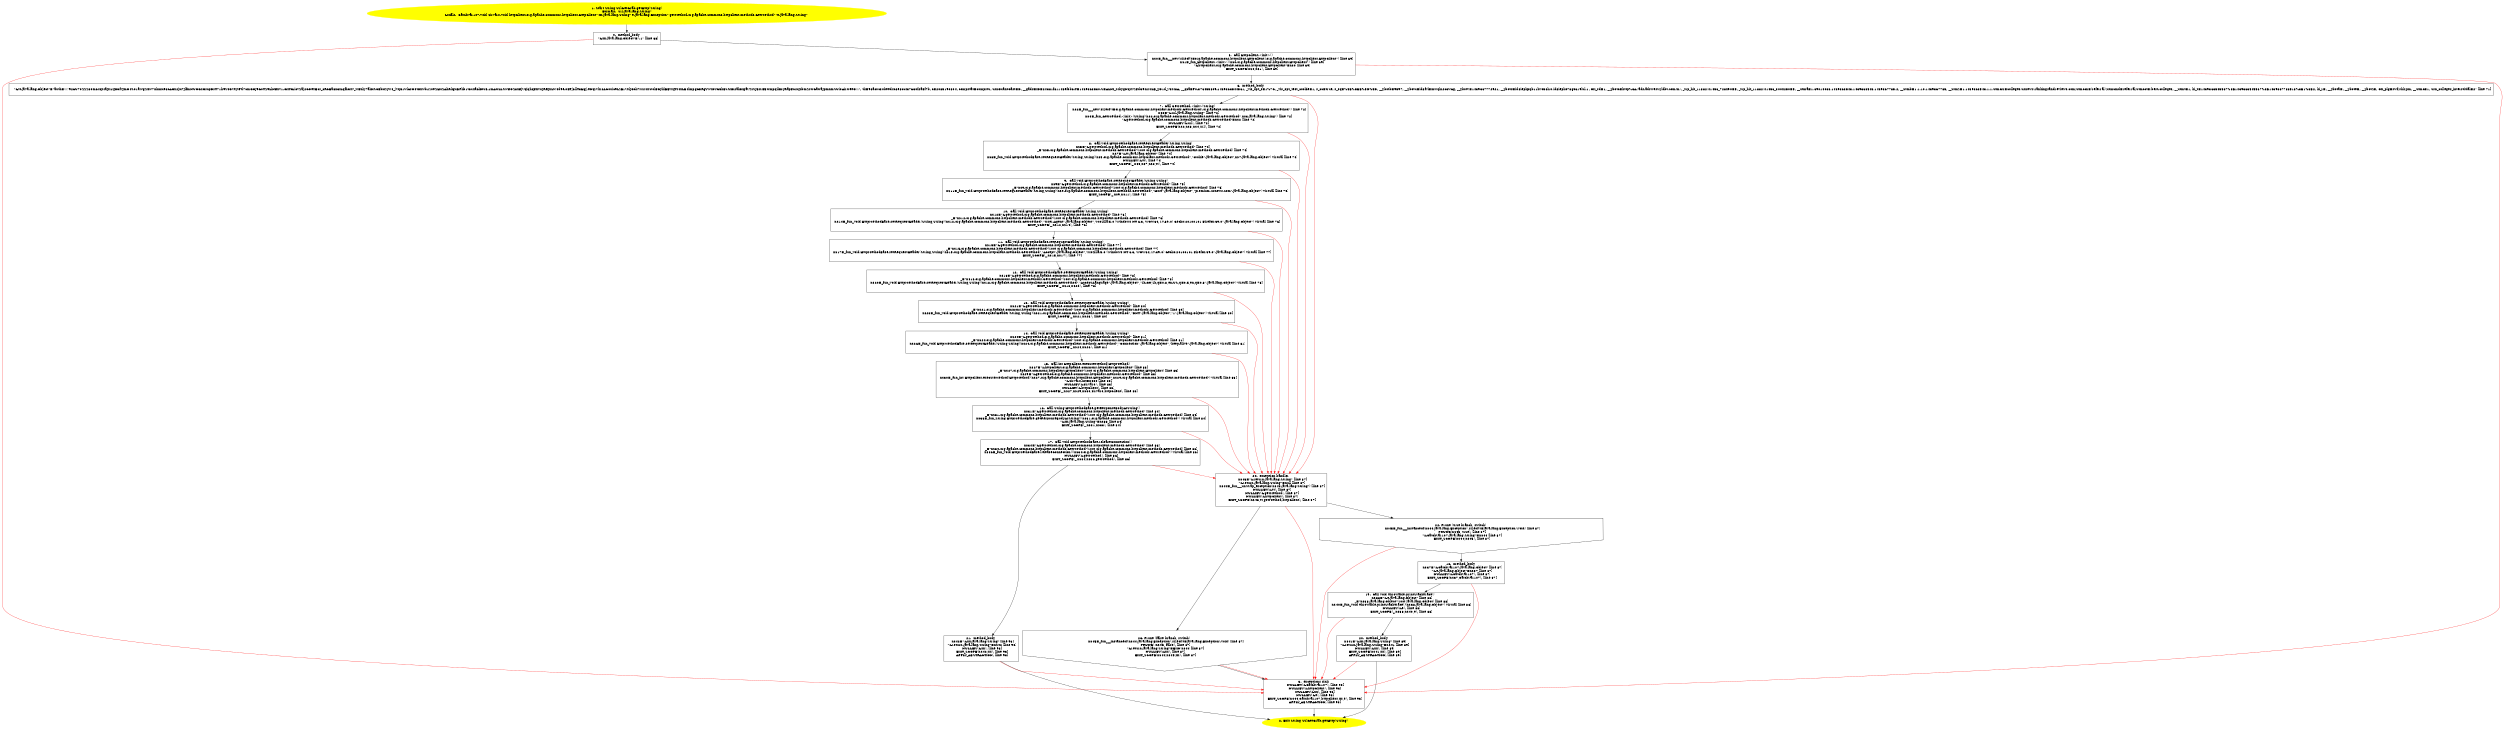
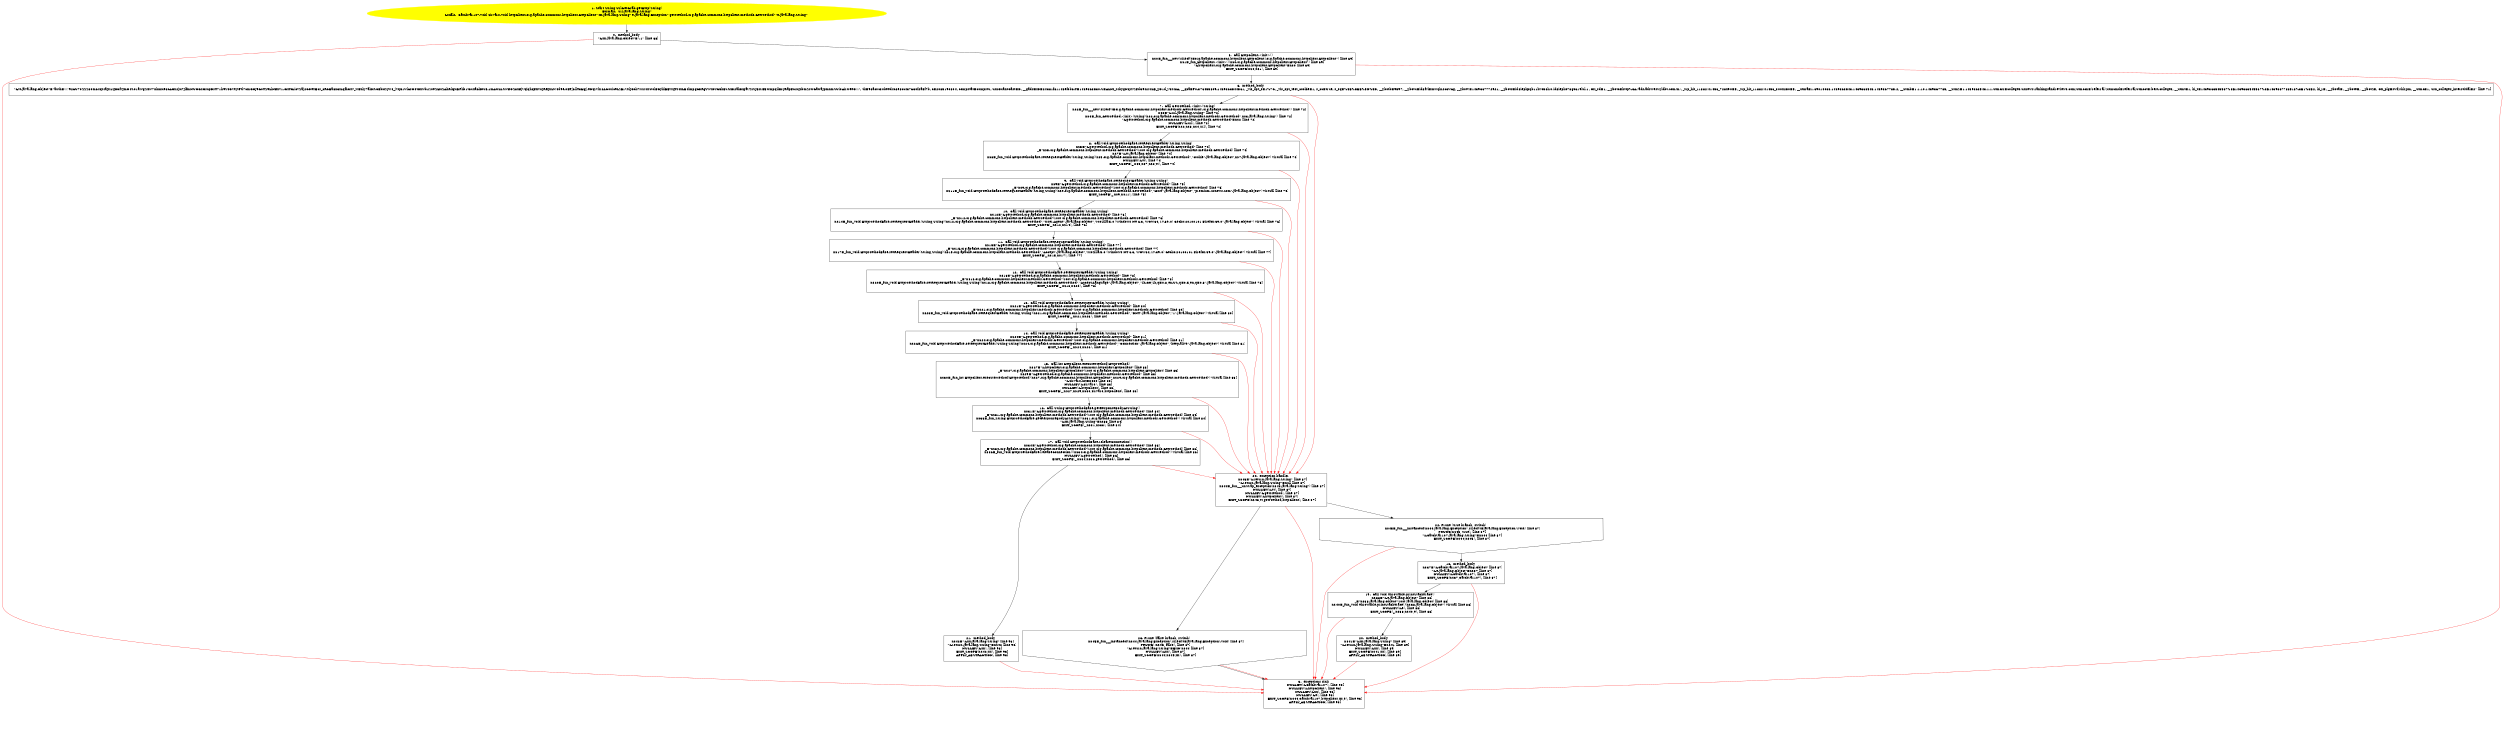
(1314, 723) -> none
